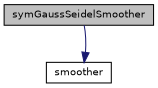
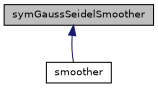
(86, 39) -> (72, 49)
